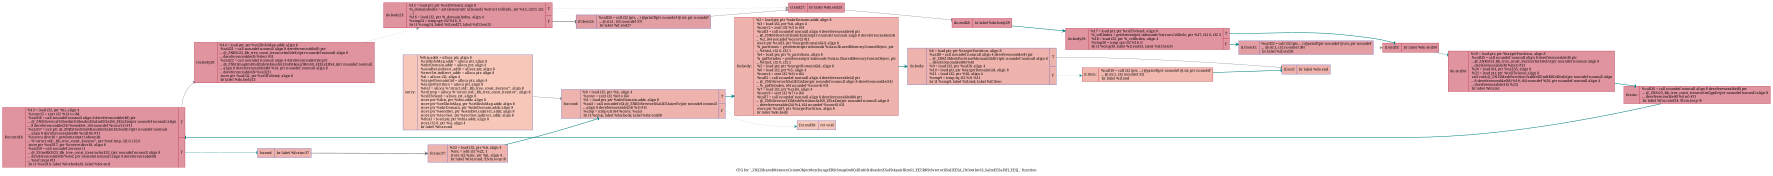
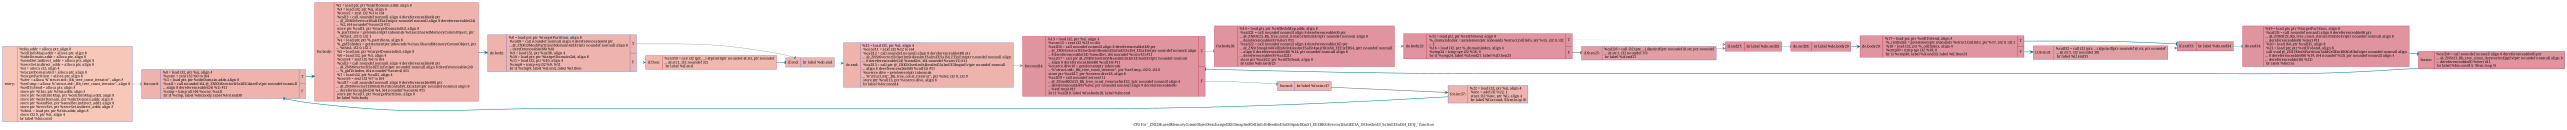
none -> (928, 65)
(448, 96) -> (47, 88)
(816, 125) -> none
